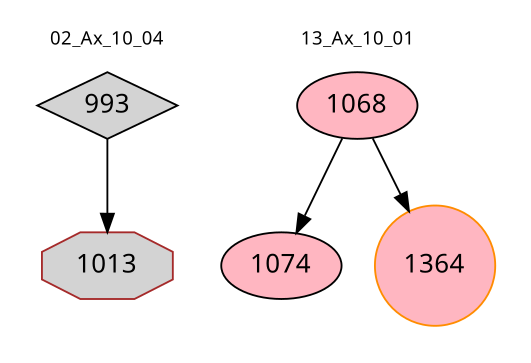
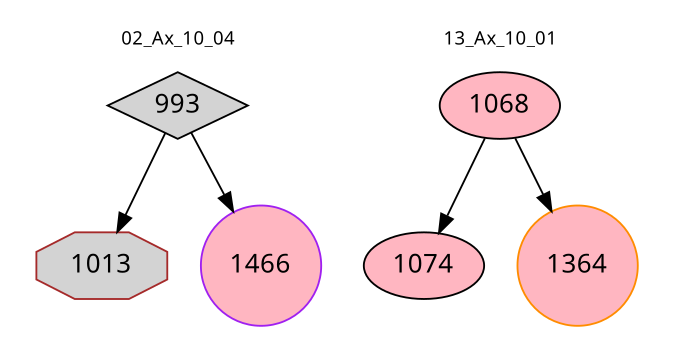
none -> (261, 266)
